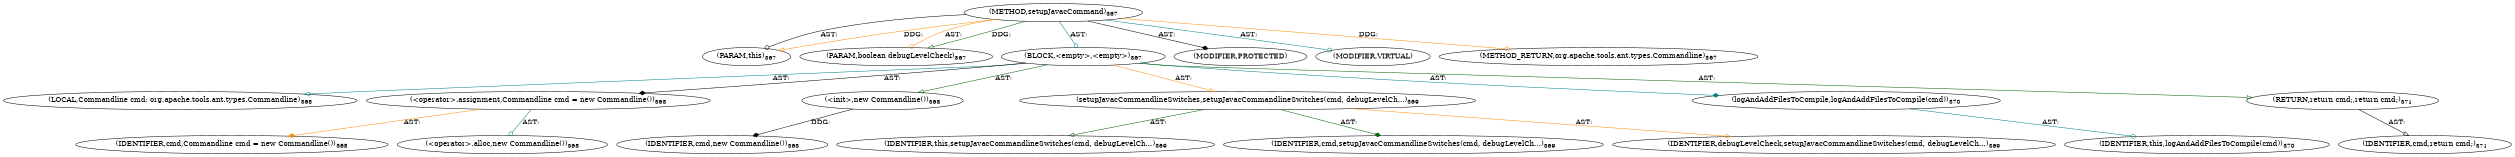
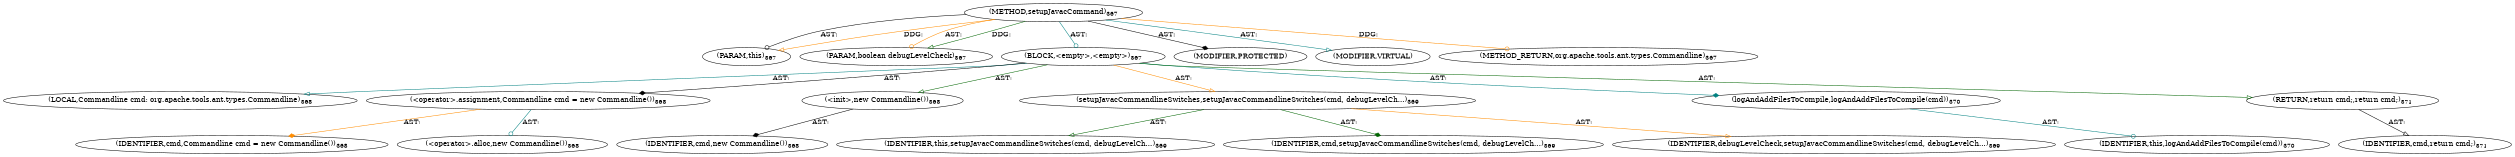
(1216, 35) -> (1216, 35)
(822, 123) -> (822, 123)
